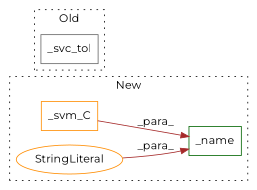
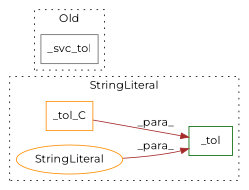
(129, 86) -> (124, 86)
(70, 116) -> (70, 116)
(215, 141) -> (211, 141)
